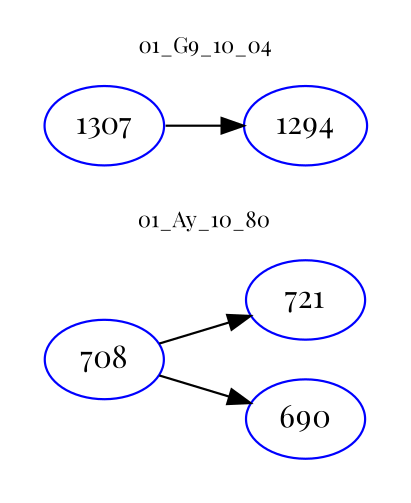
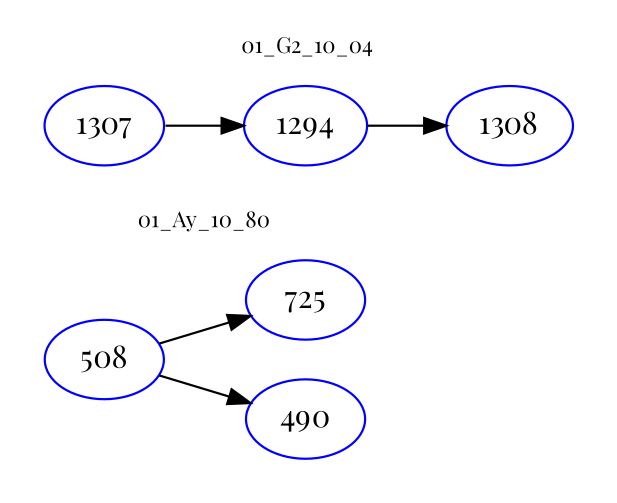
(206, 47) -> (308, 47)
none -> (510, 126)
(306, 300) -> (306, 300)
(104, 360) -> (104, 360)
(306, 419) -> (306, 419)
